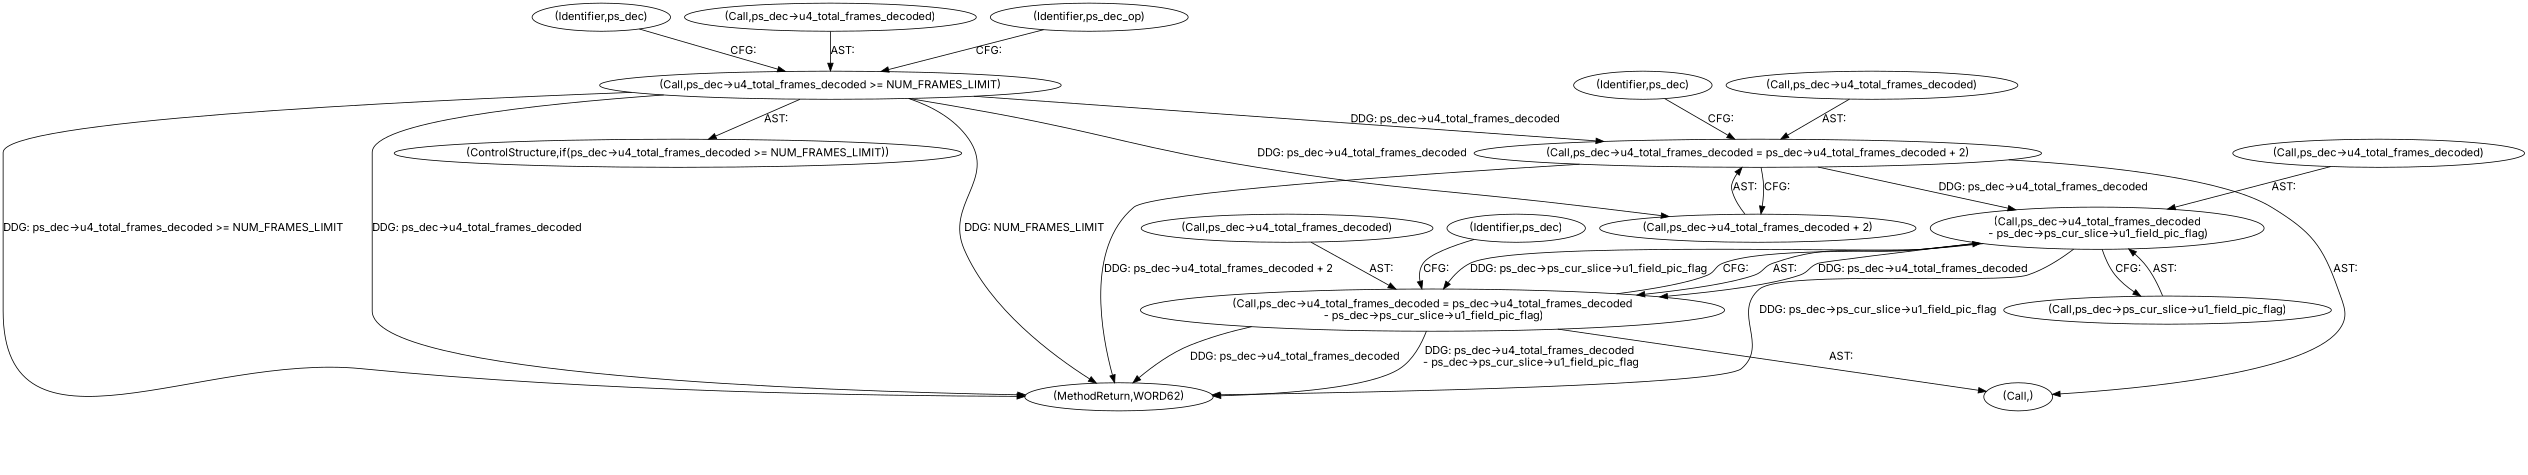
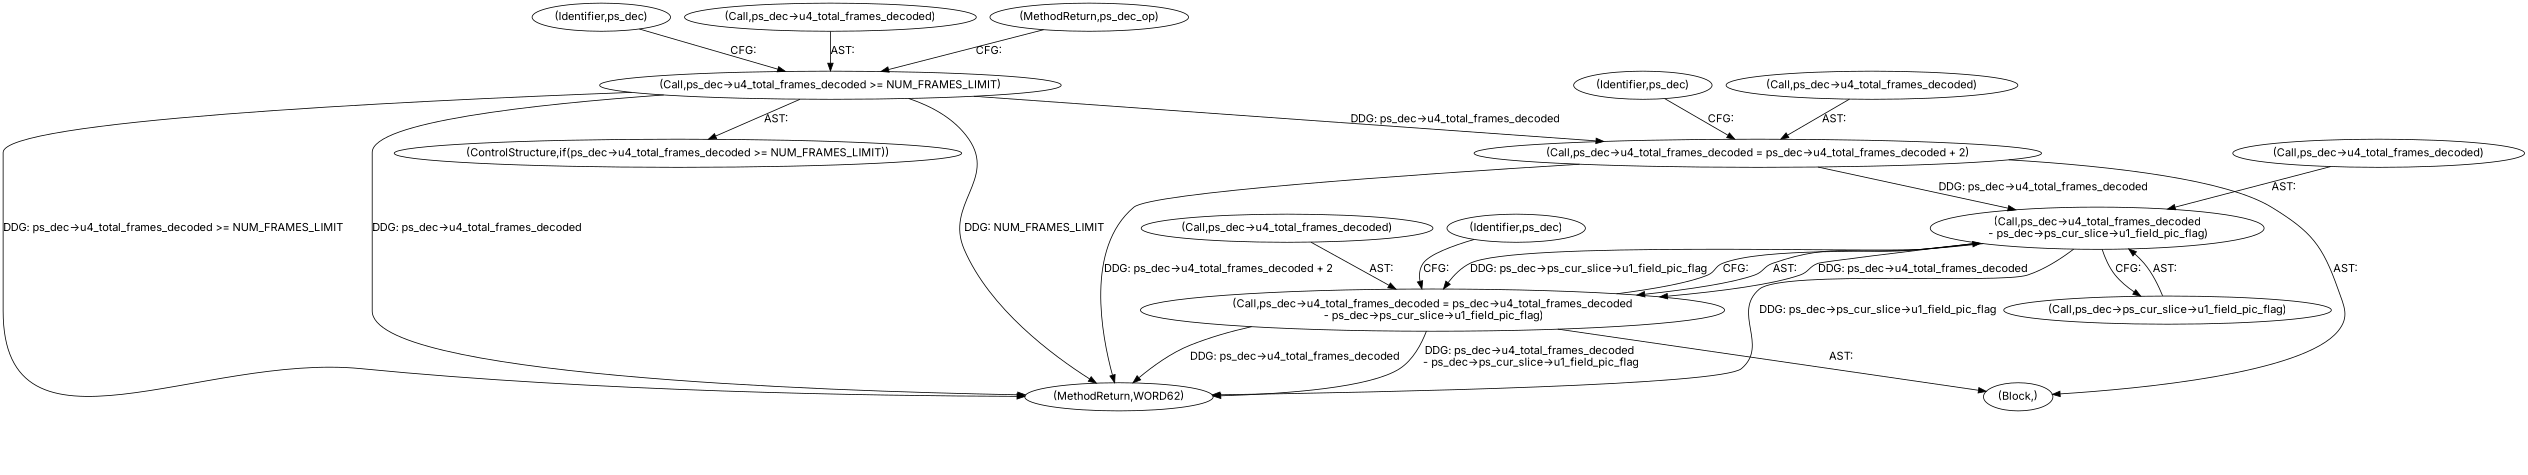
(1089, 17) -> (1089, 17)
(1758, 228) -> none
(2018, 397) -> (2018, 397)
